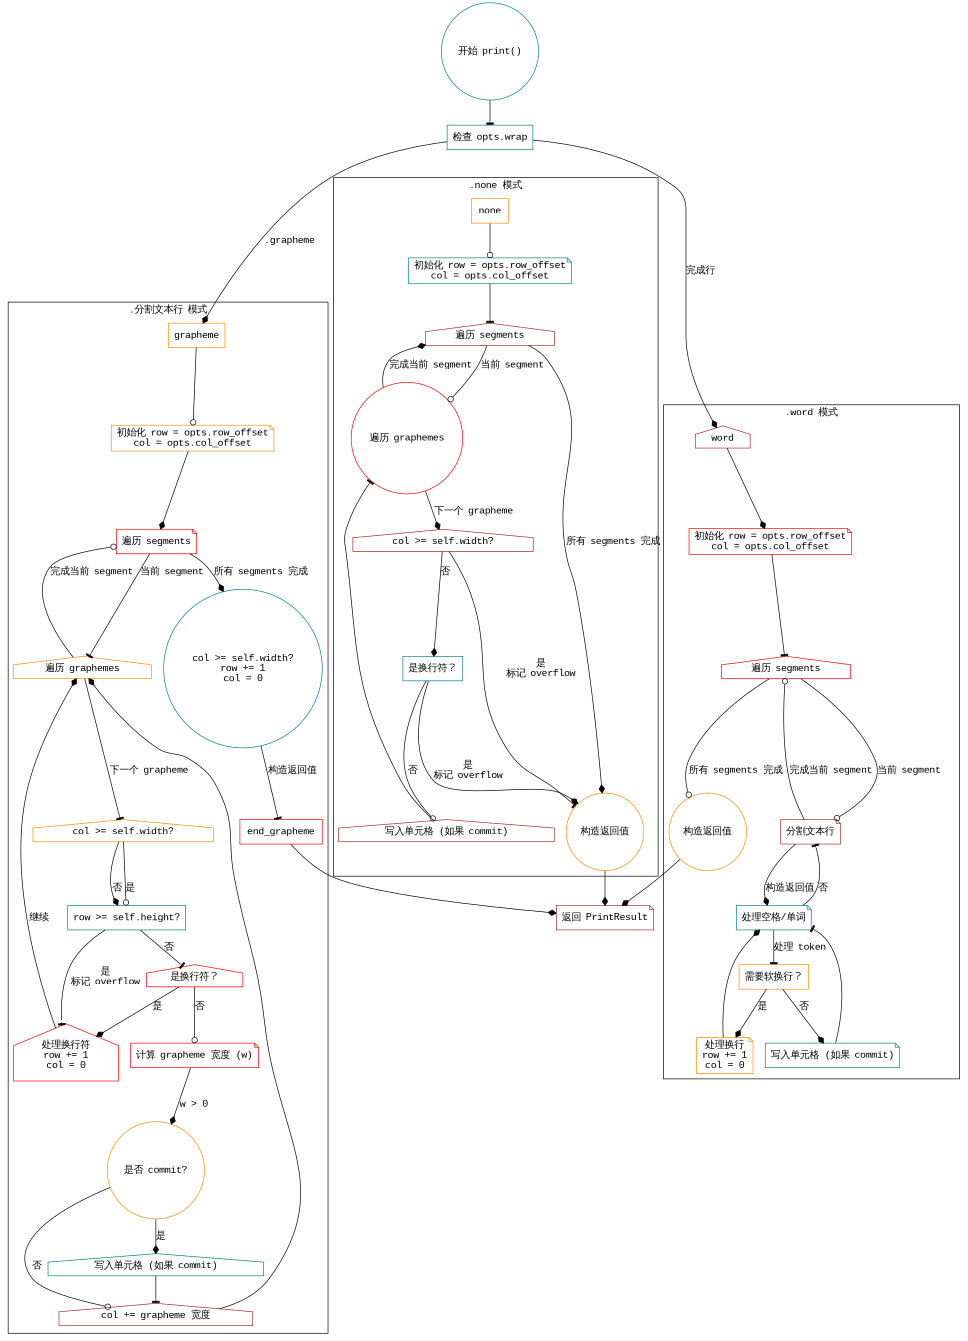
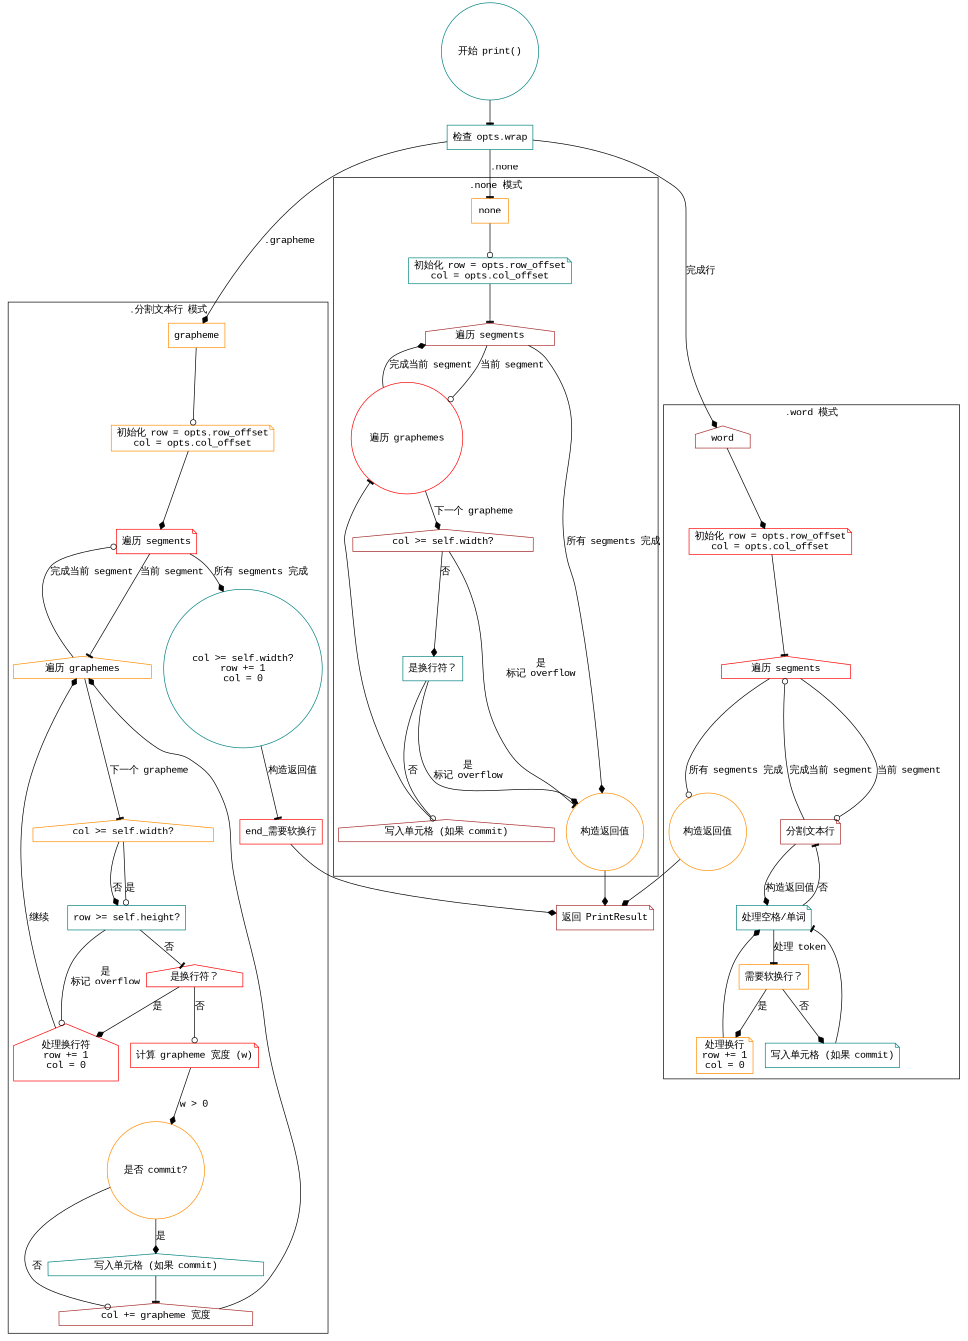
none -> (490, 172)
(281, 832) -> (281, 832)
(69, 968) -> (69, 968)
